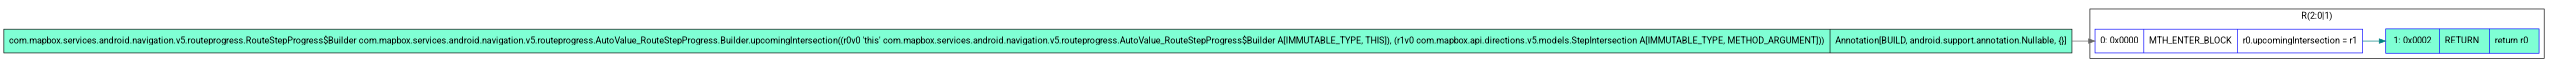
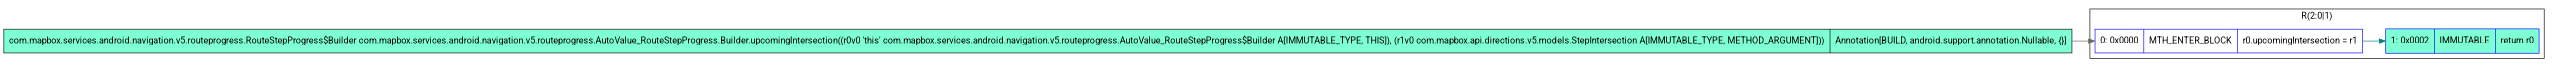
(2462, 41) -> (2465, 41)
